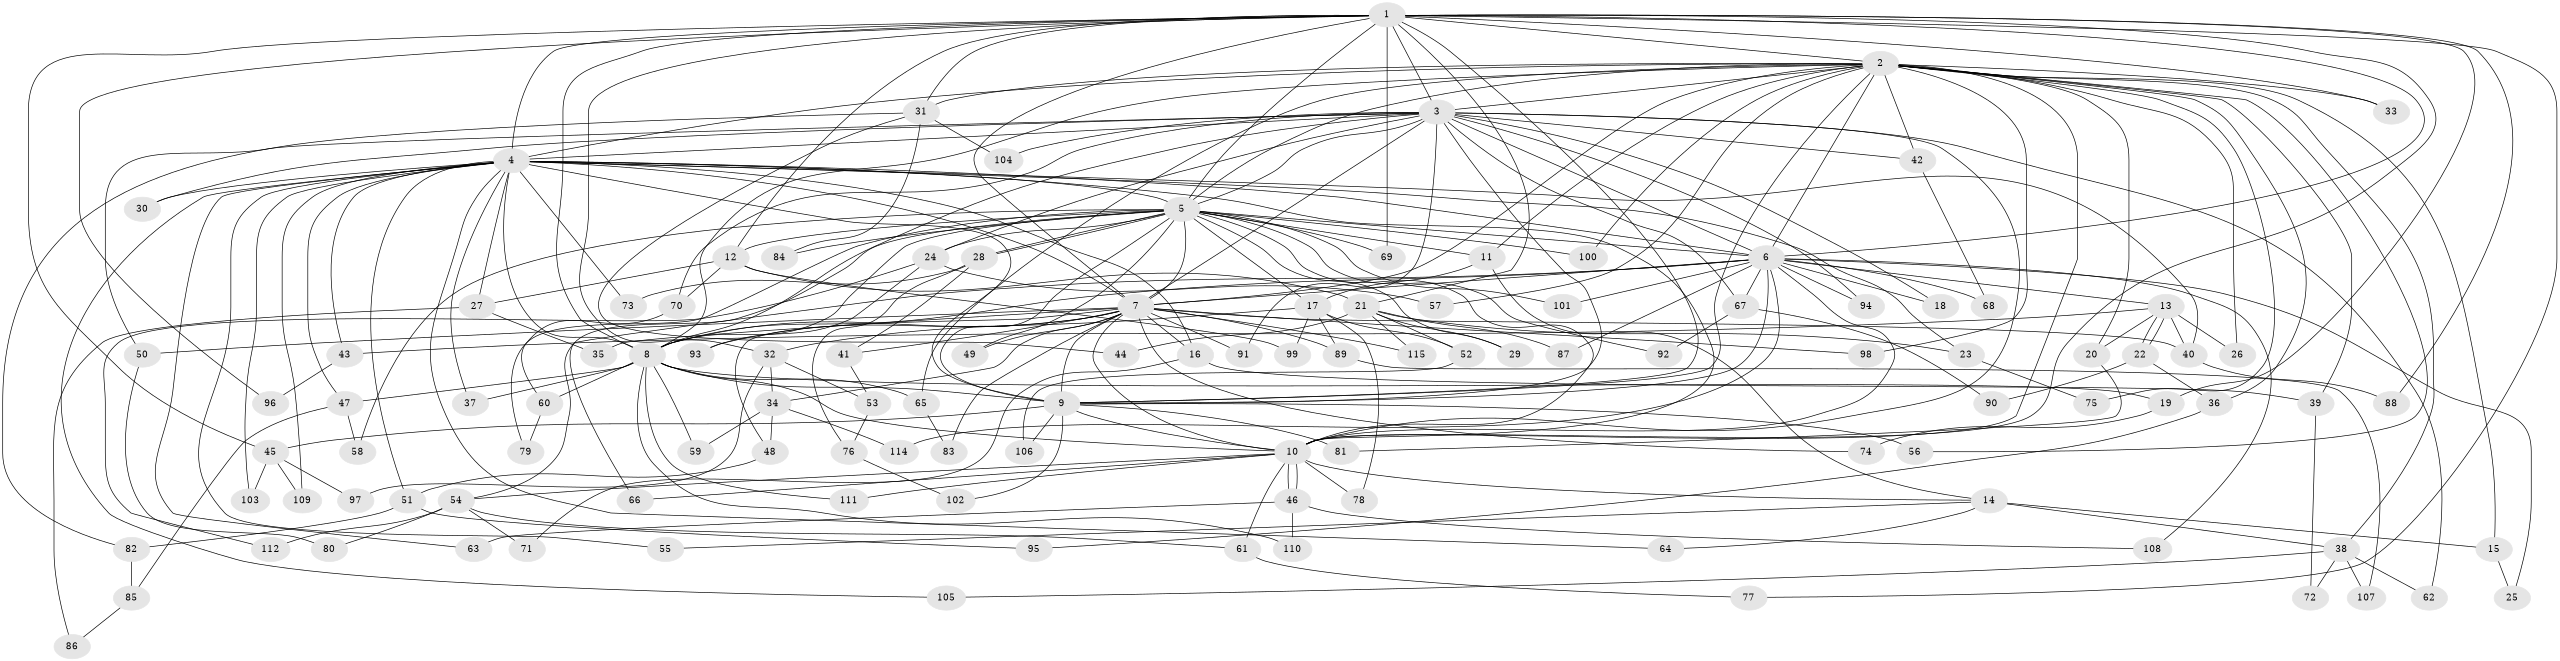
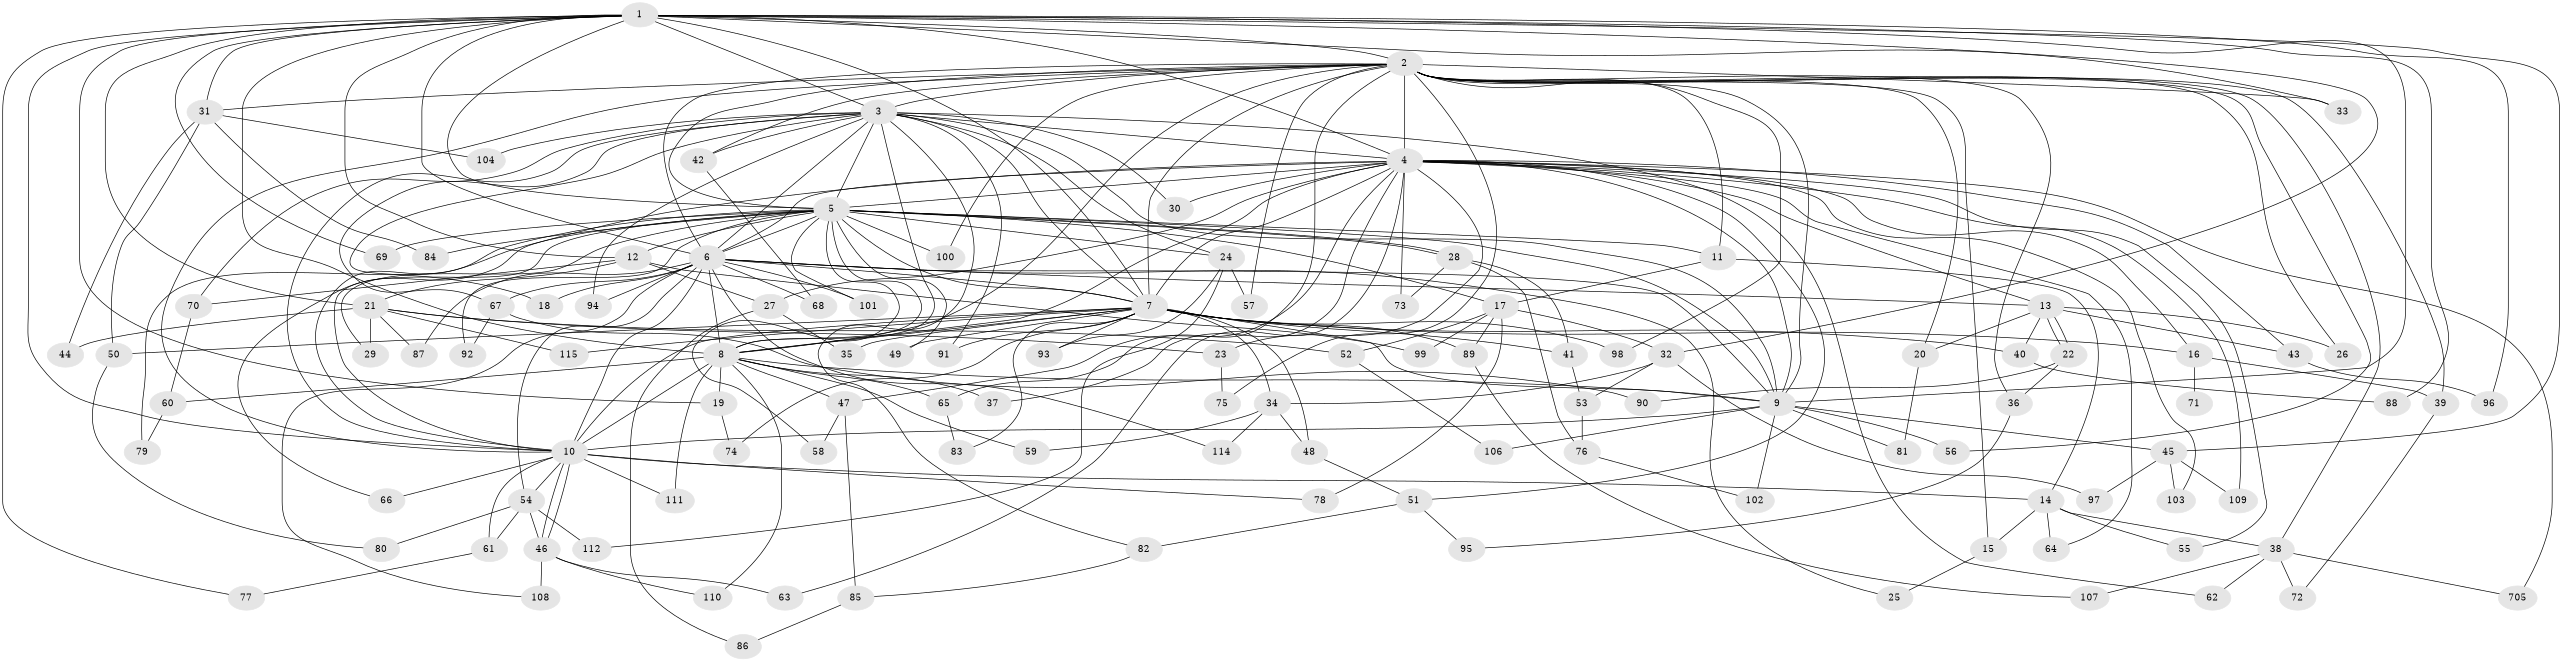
(1404, 188) -> (1734, 196)
(492, 525) -> (534, 525)
(946, 598) -> (2518, 598)
